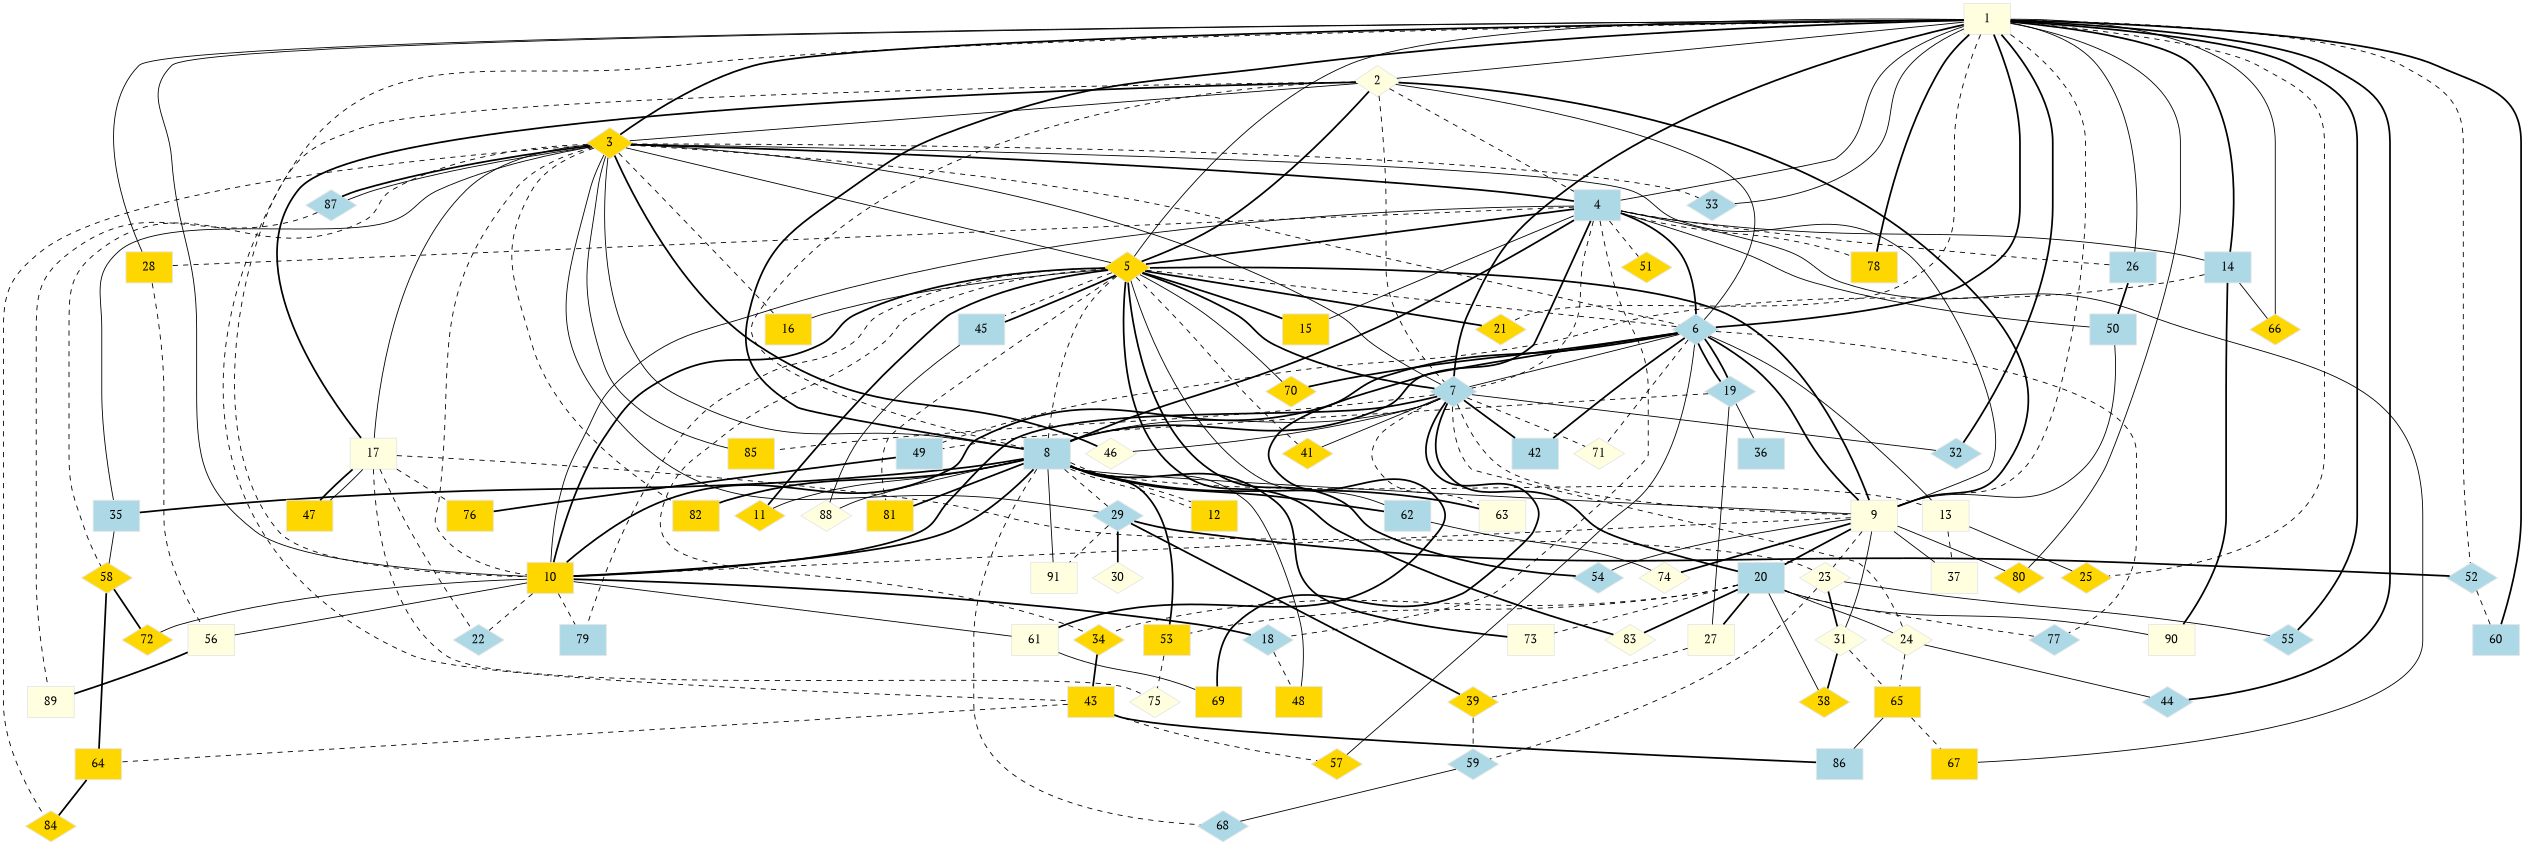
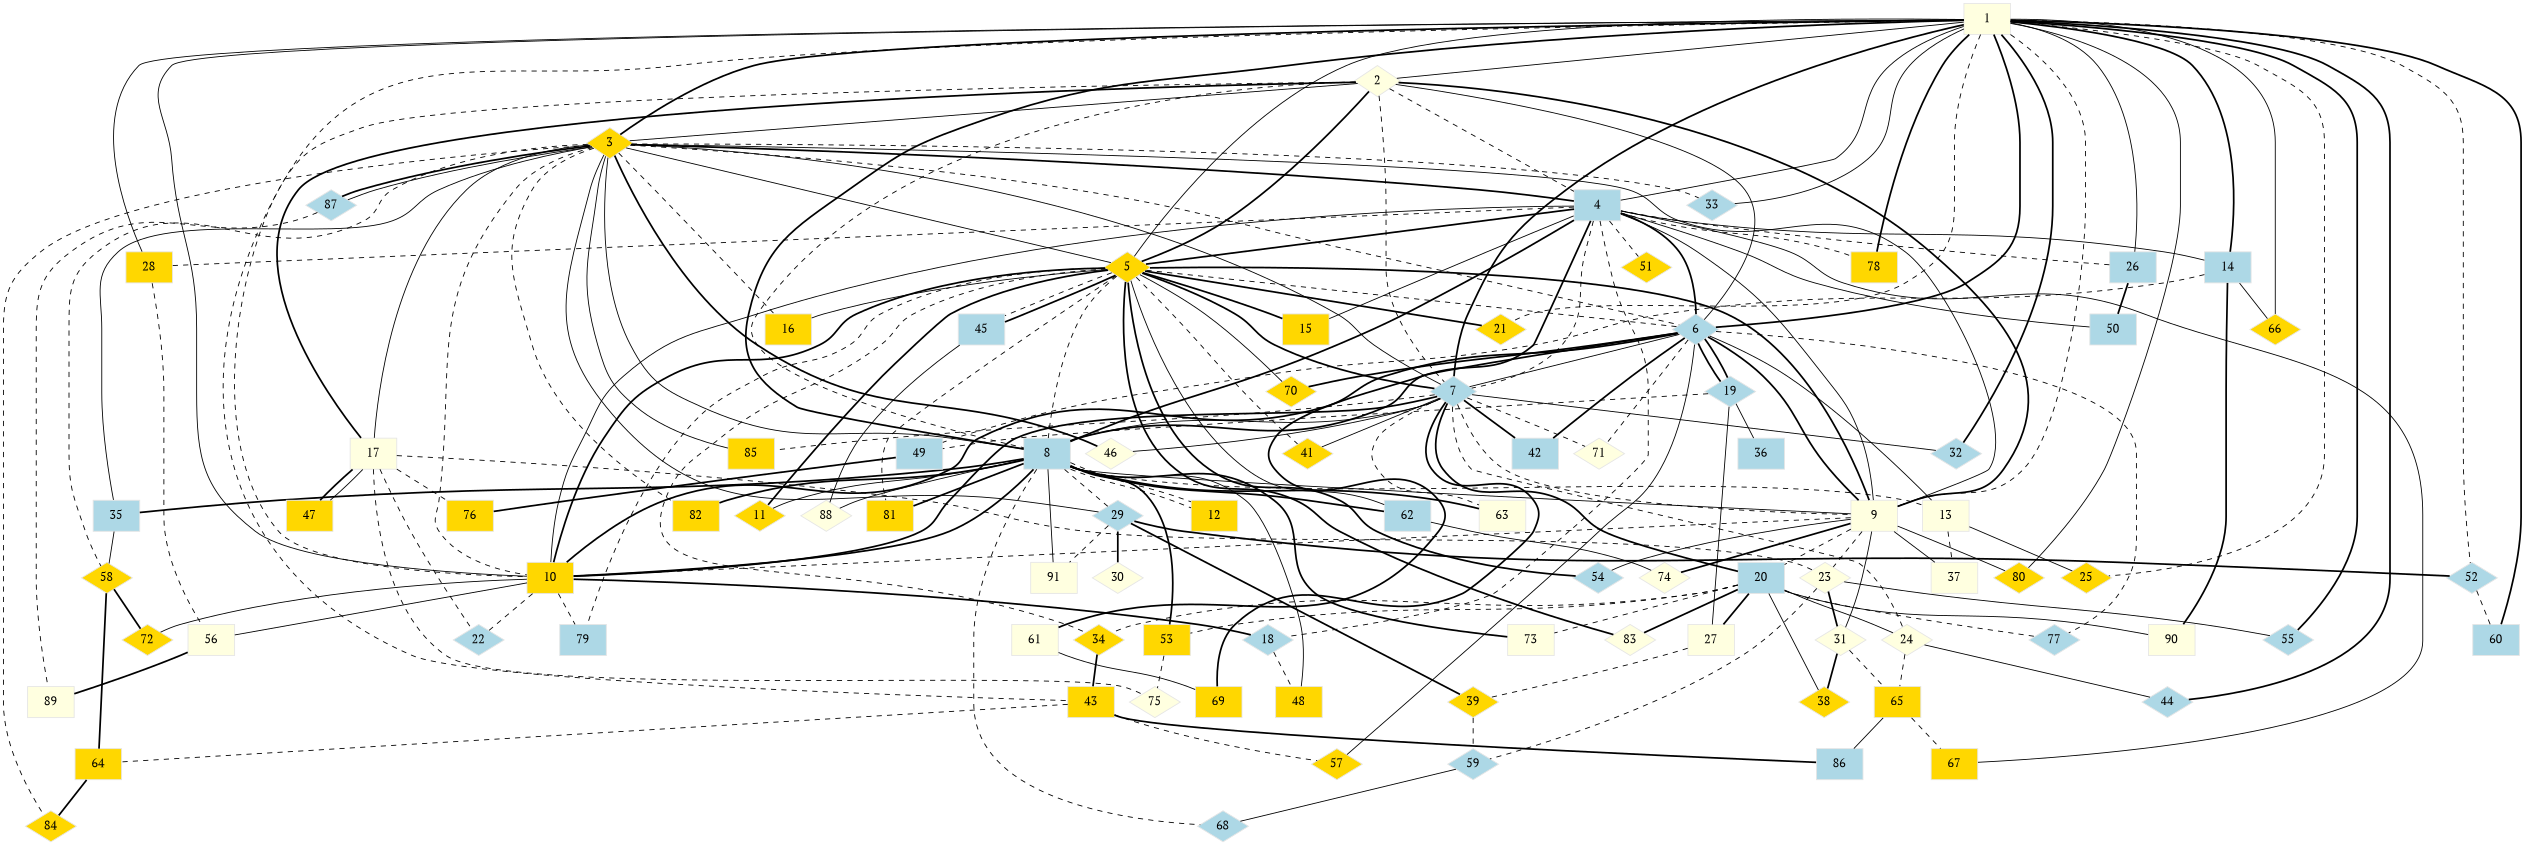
(2058, 487) -> (1771, 311)
(1818, 547) -> (1818, 547)
(793, 609) -> none
